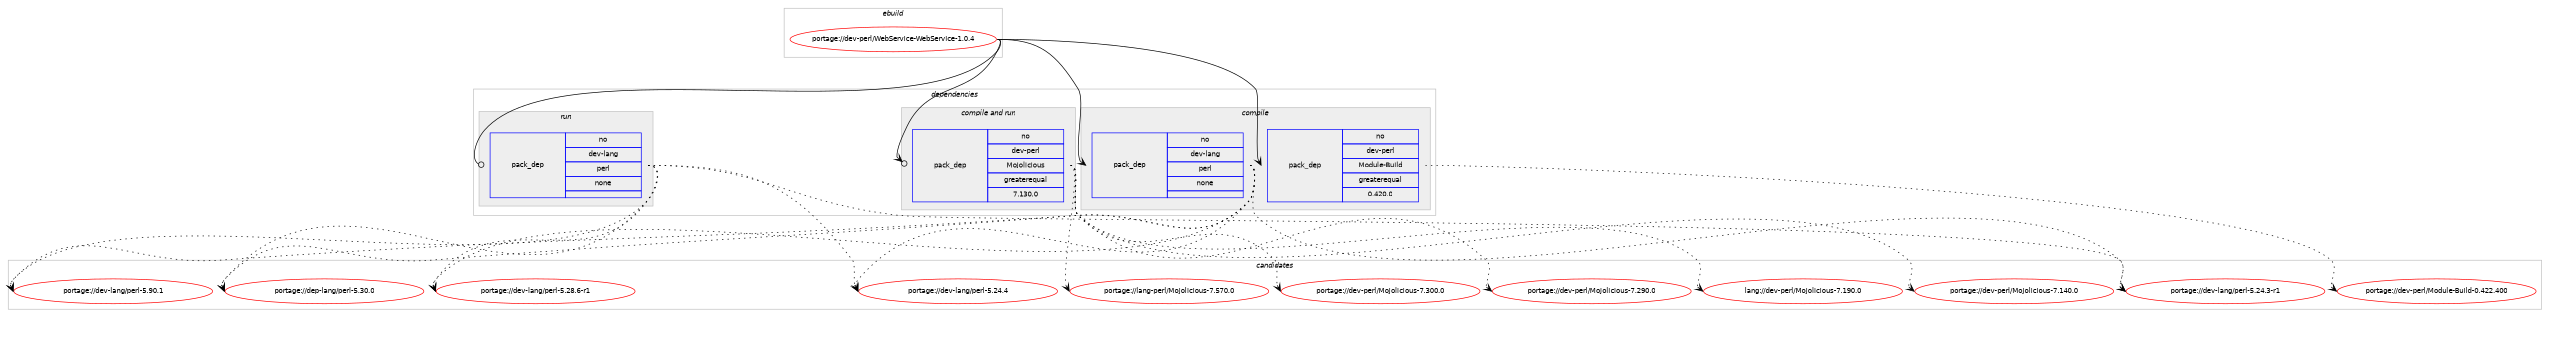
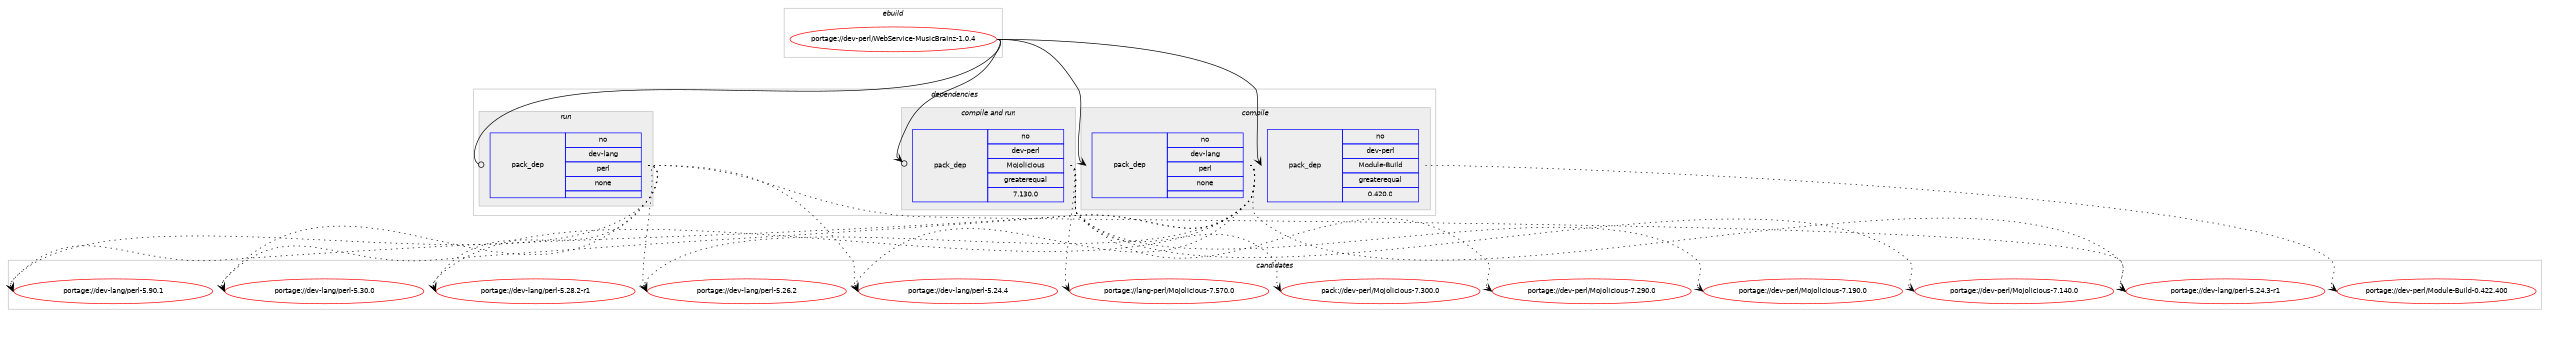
(893, 39) -> (893, 39)
(324, 291) -> (324, 291)
(536, 291) -> (536, 291)
none -> (747, 291)
(1381, 291) -> (1381, 291)
(1803, 291) -> (1803, 291)
